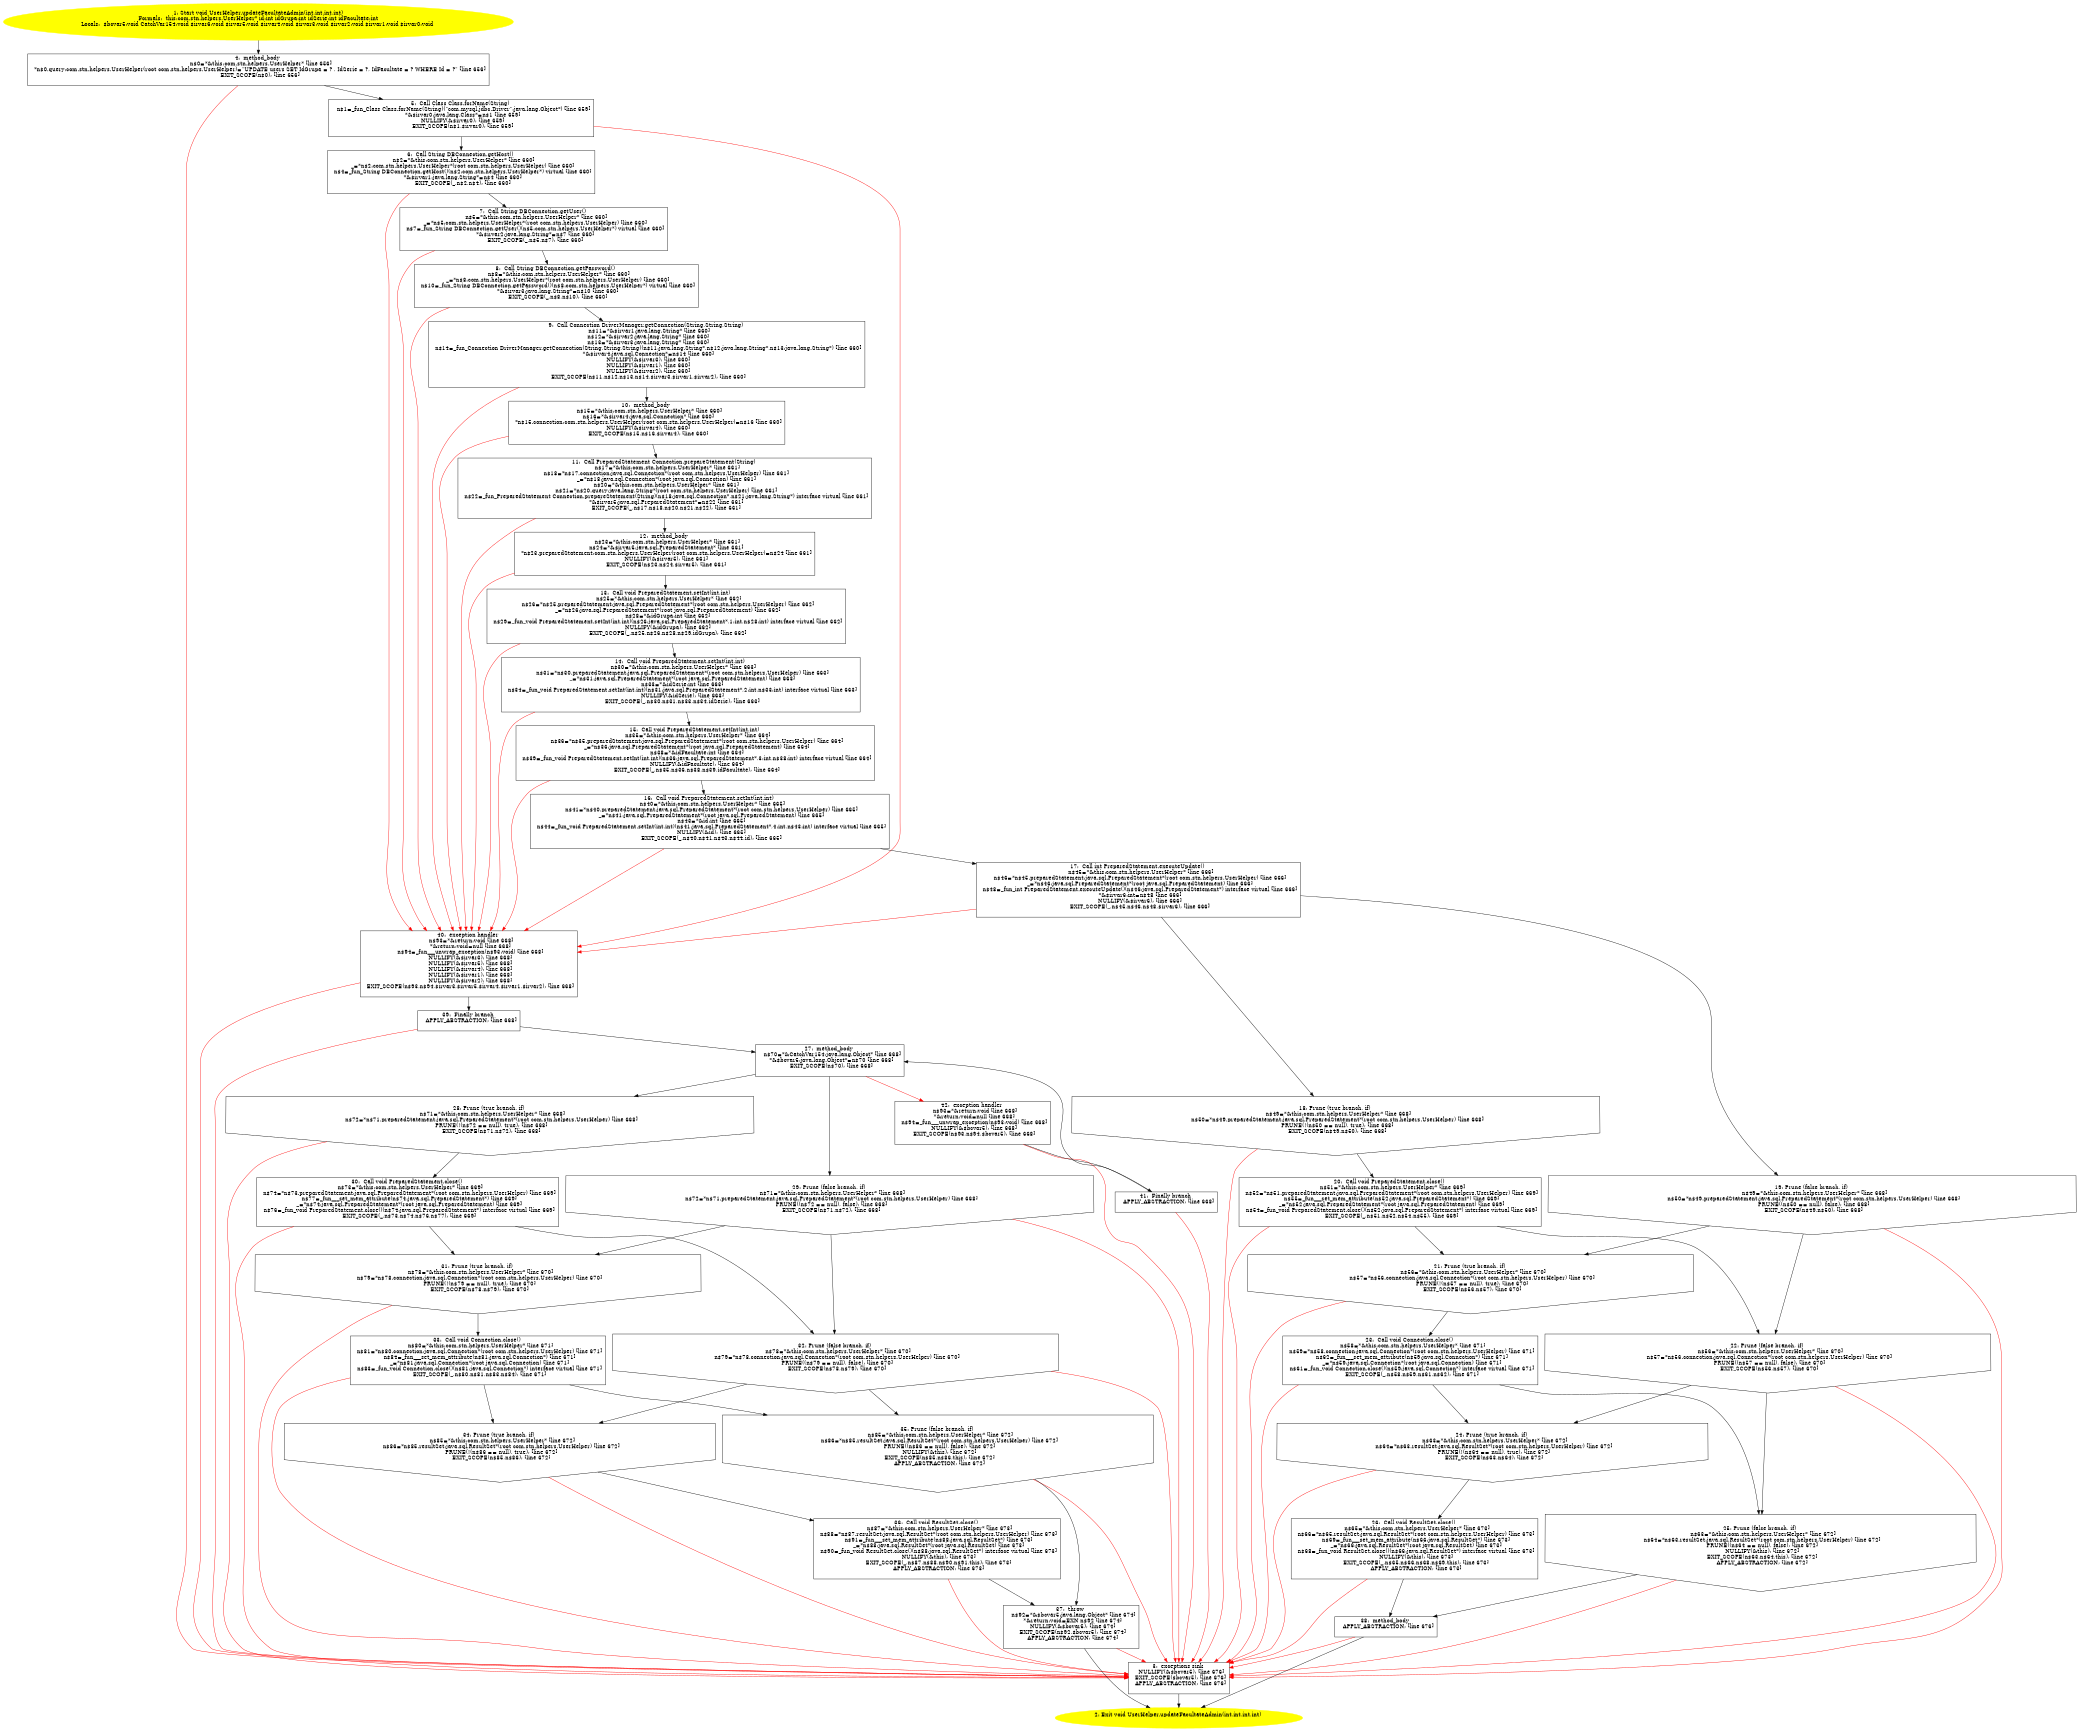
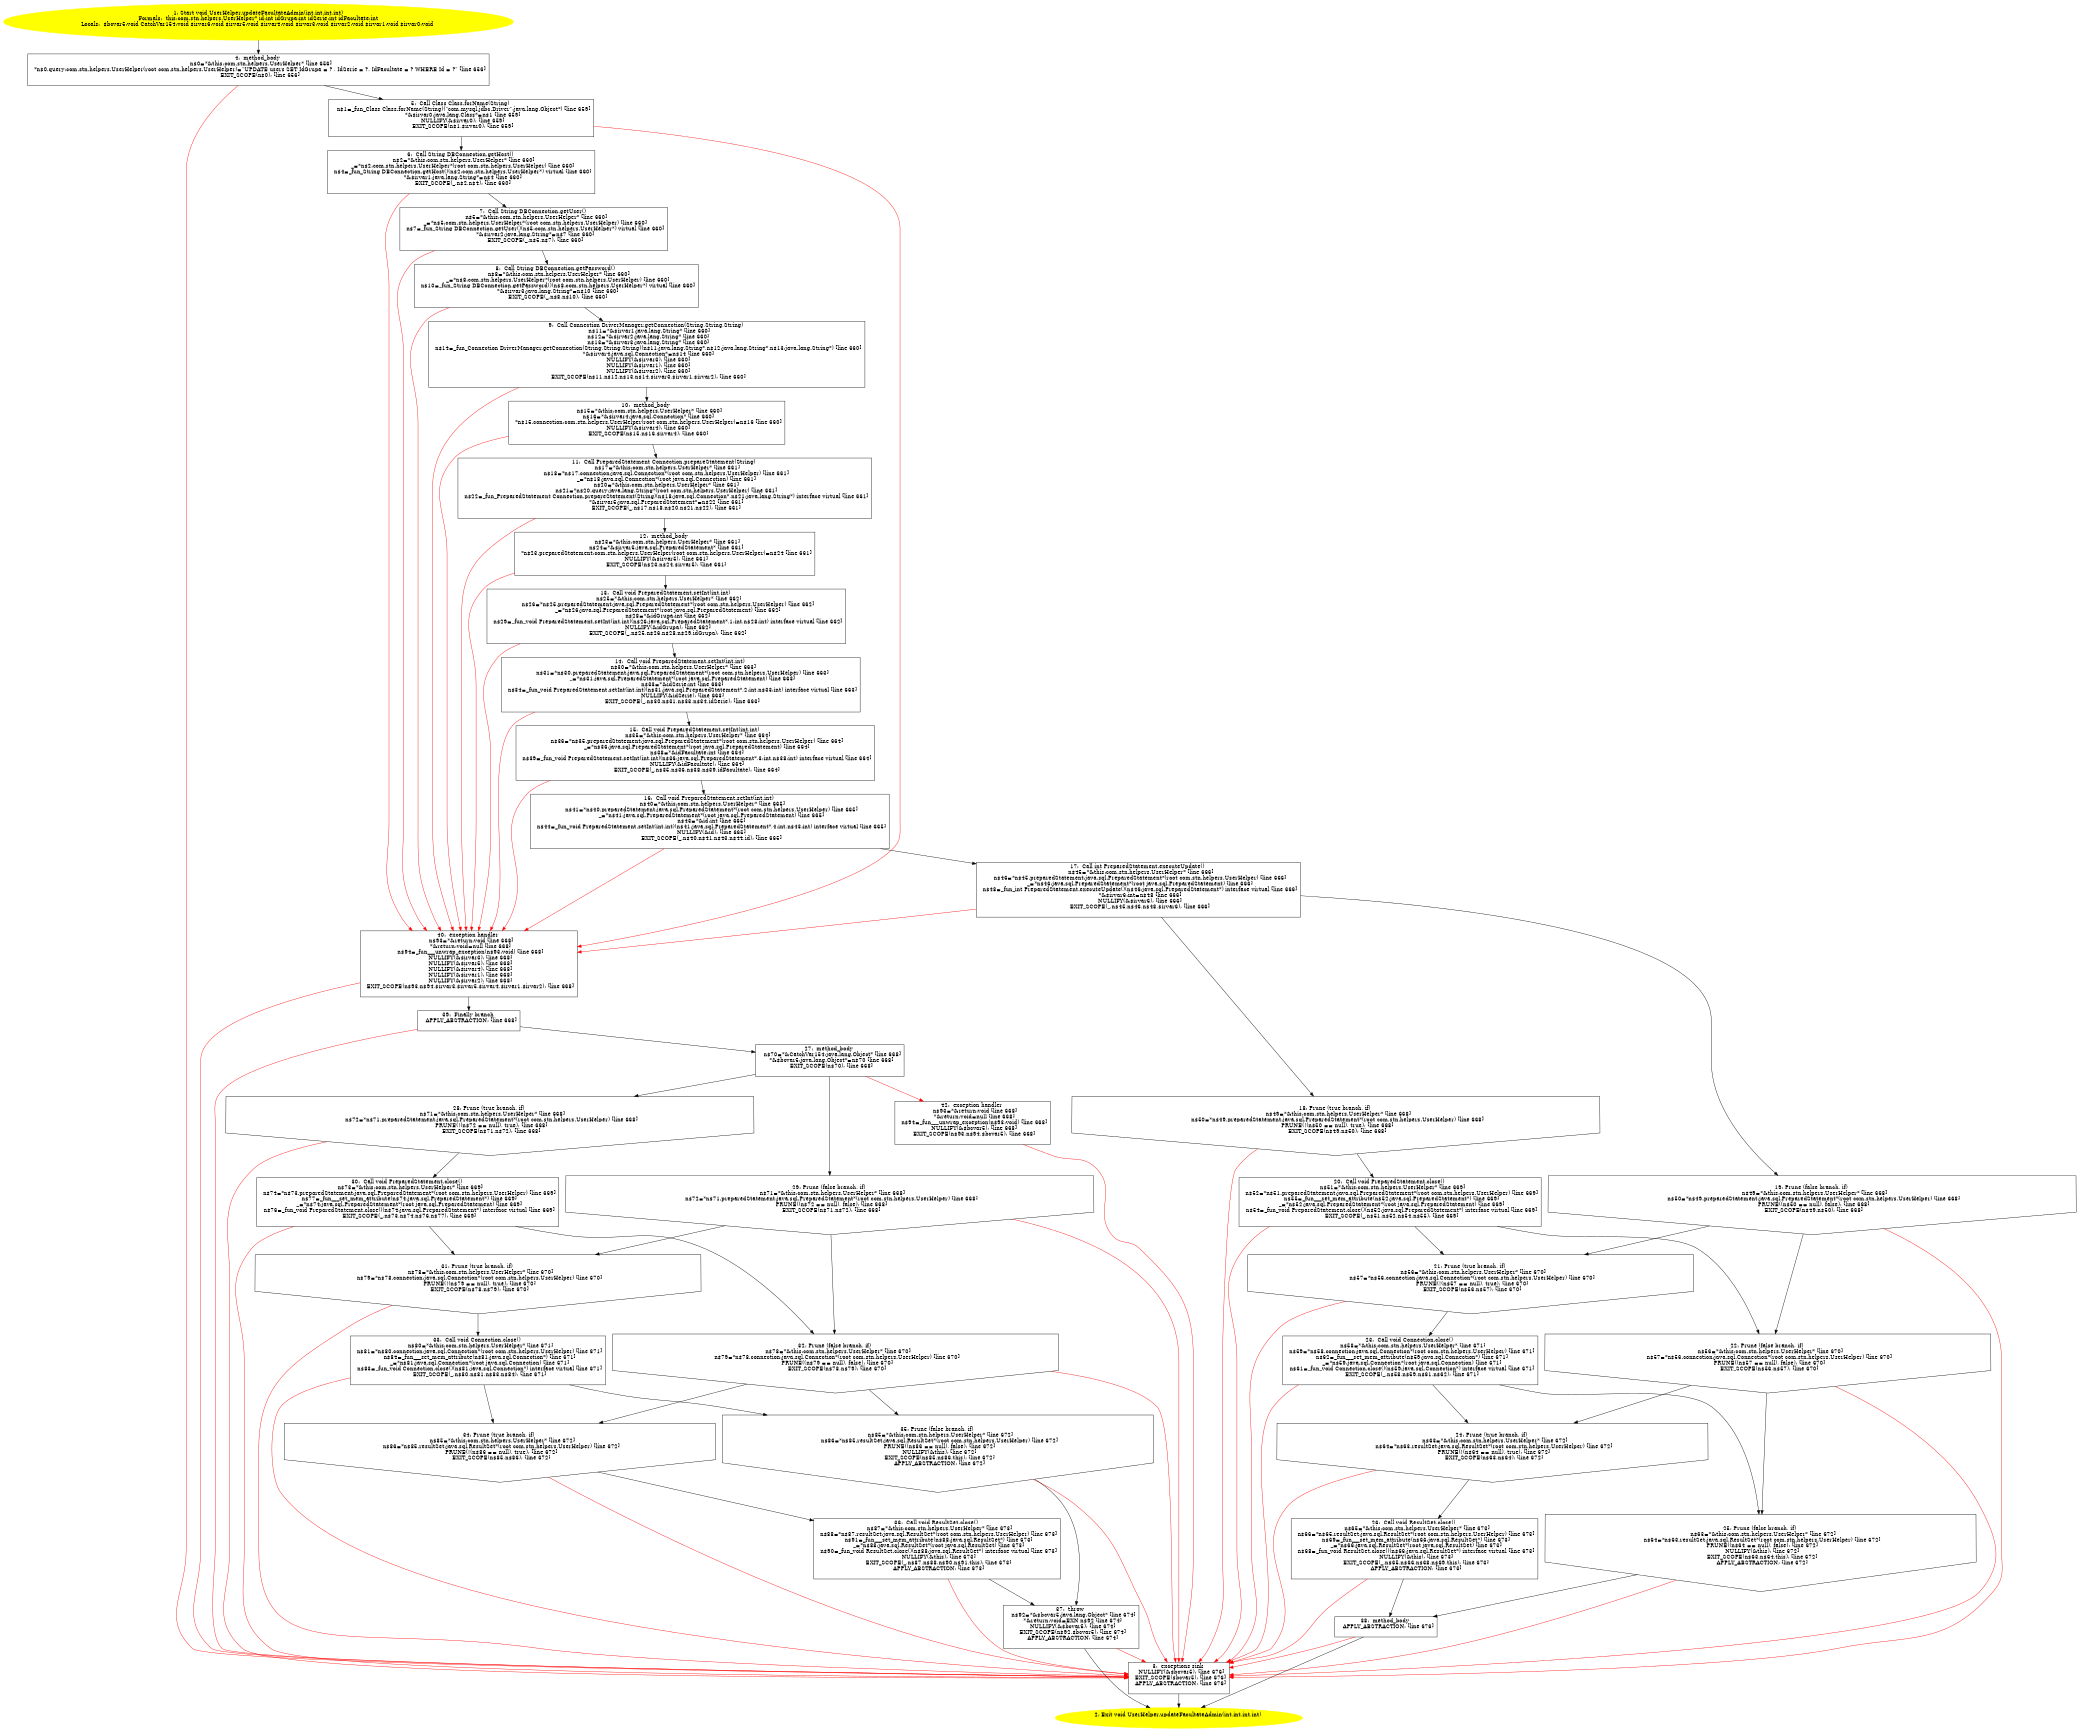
(1166, 1202) -> none
